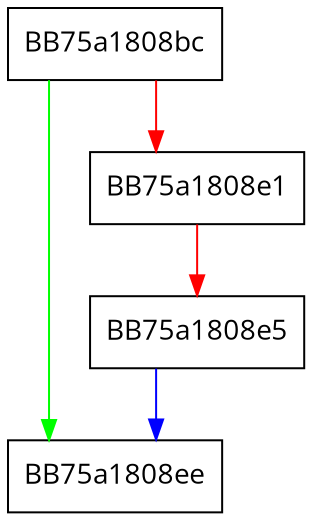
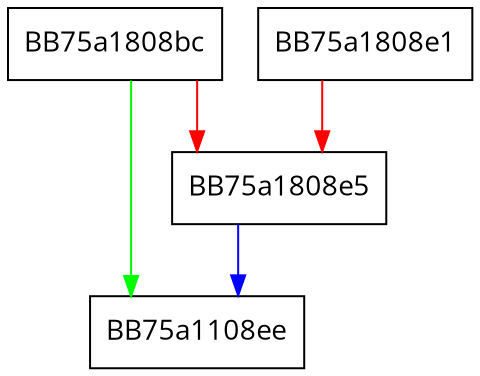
(156, 106) -> (197, 106)
(115, 476) -> (197, 332)
